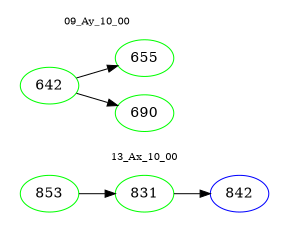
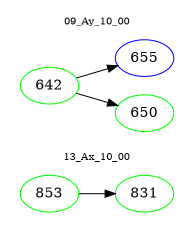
(145, 58) -> (145, 58)
(145, 113) -> (145, 113)
(240, 194) -> none
